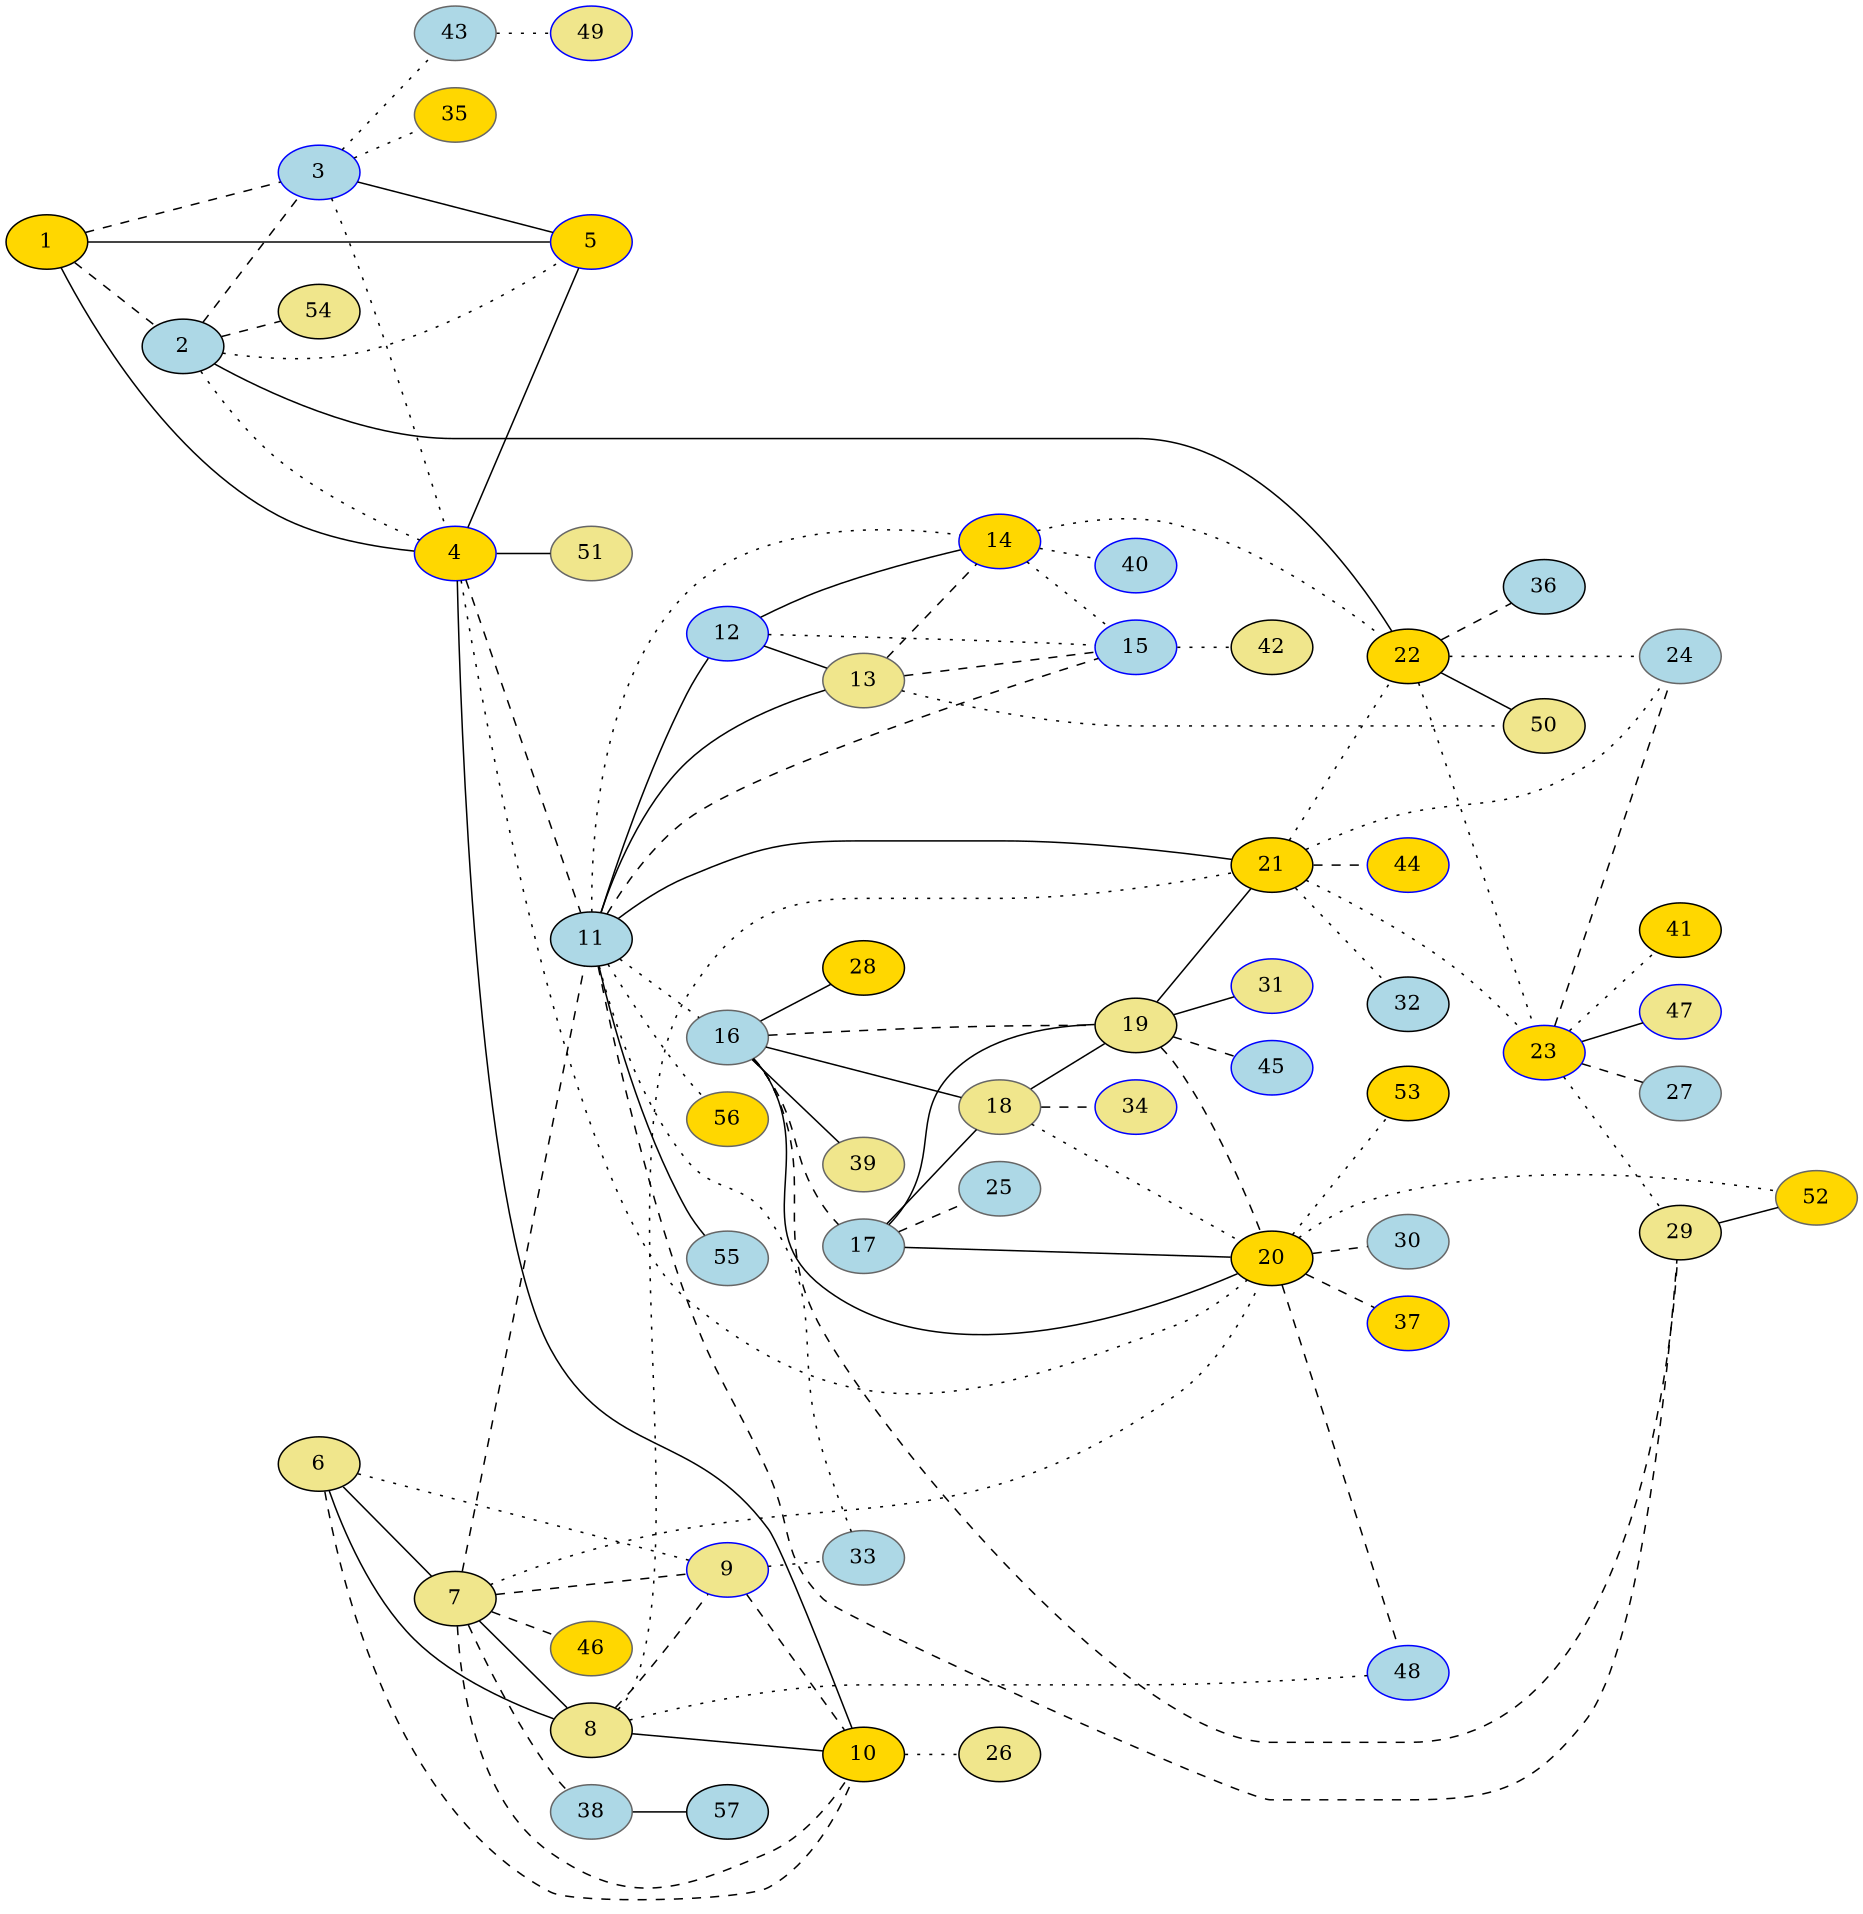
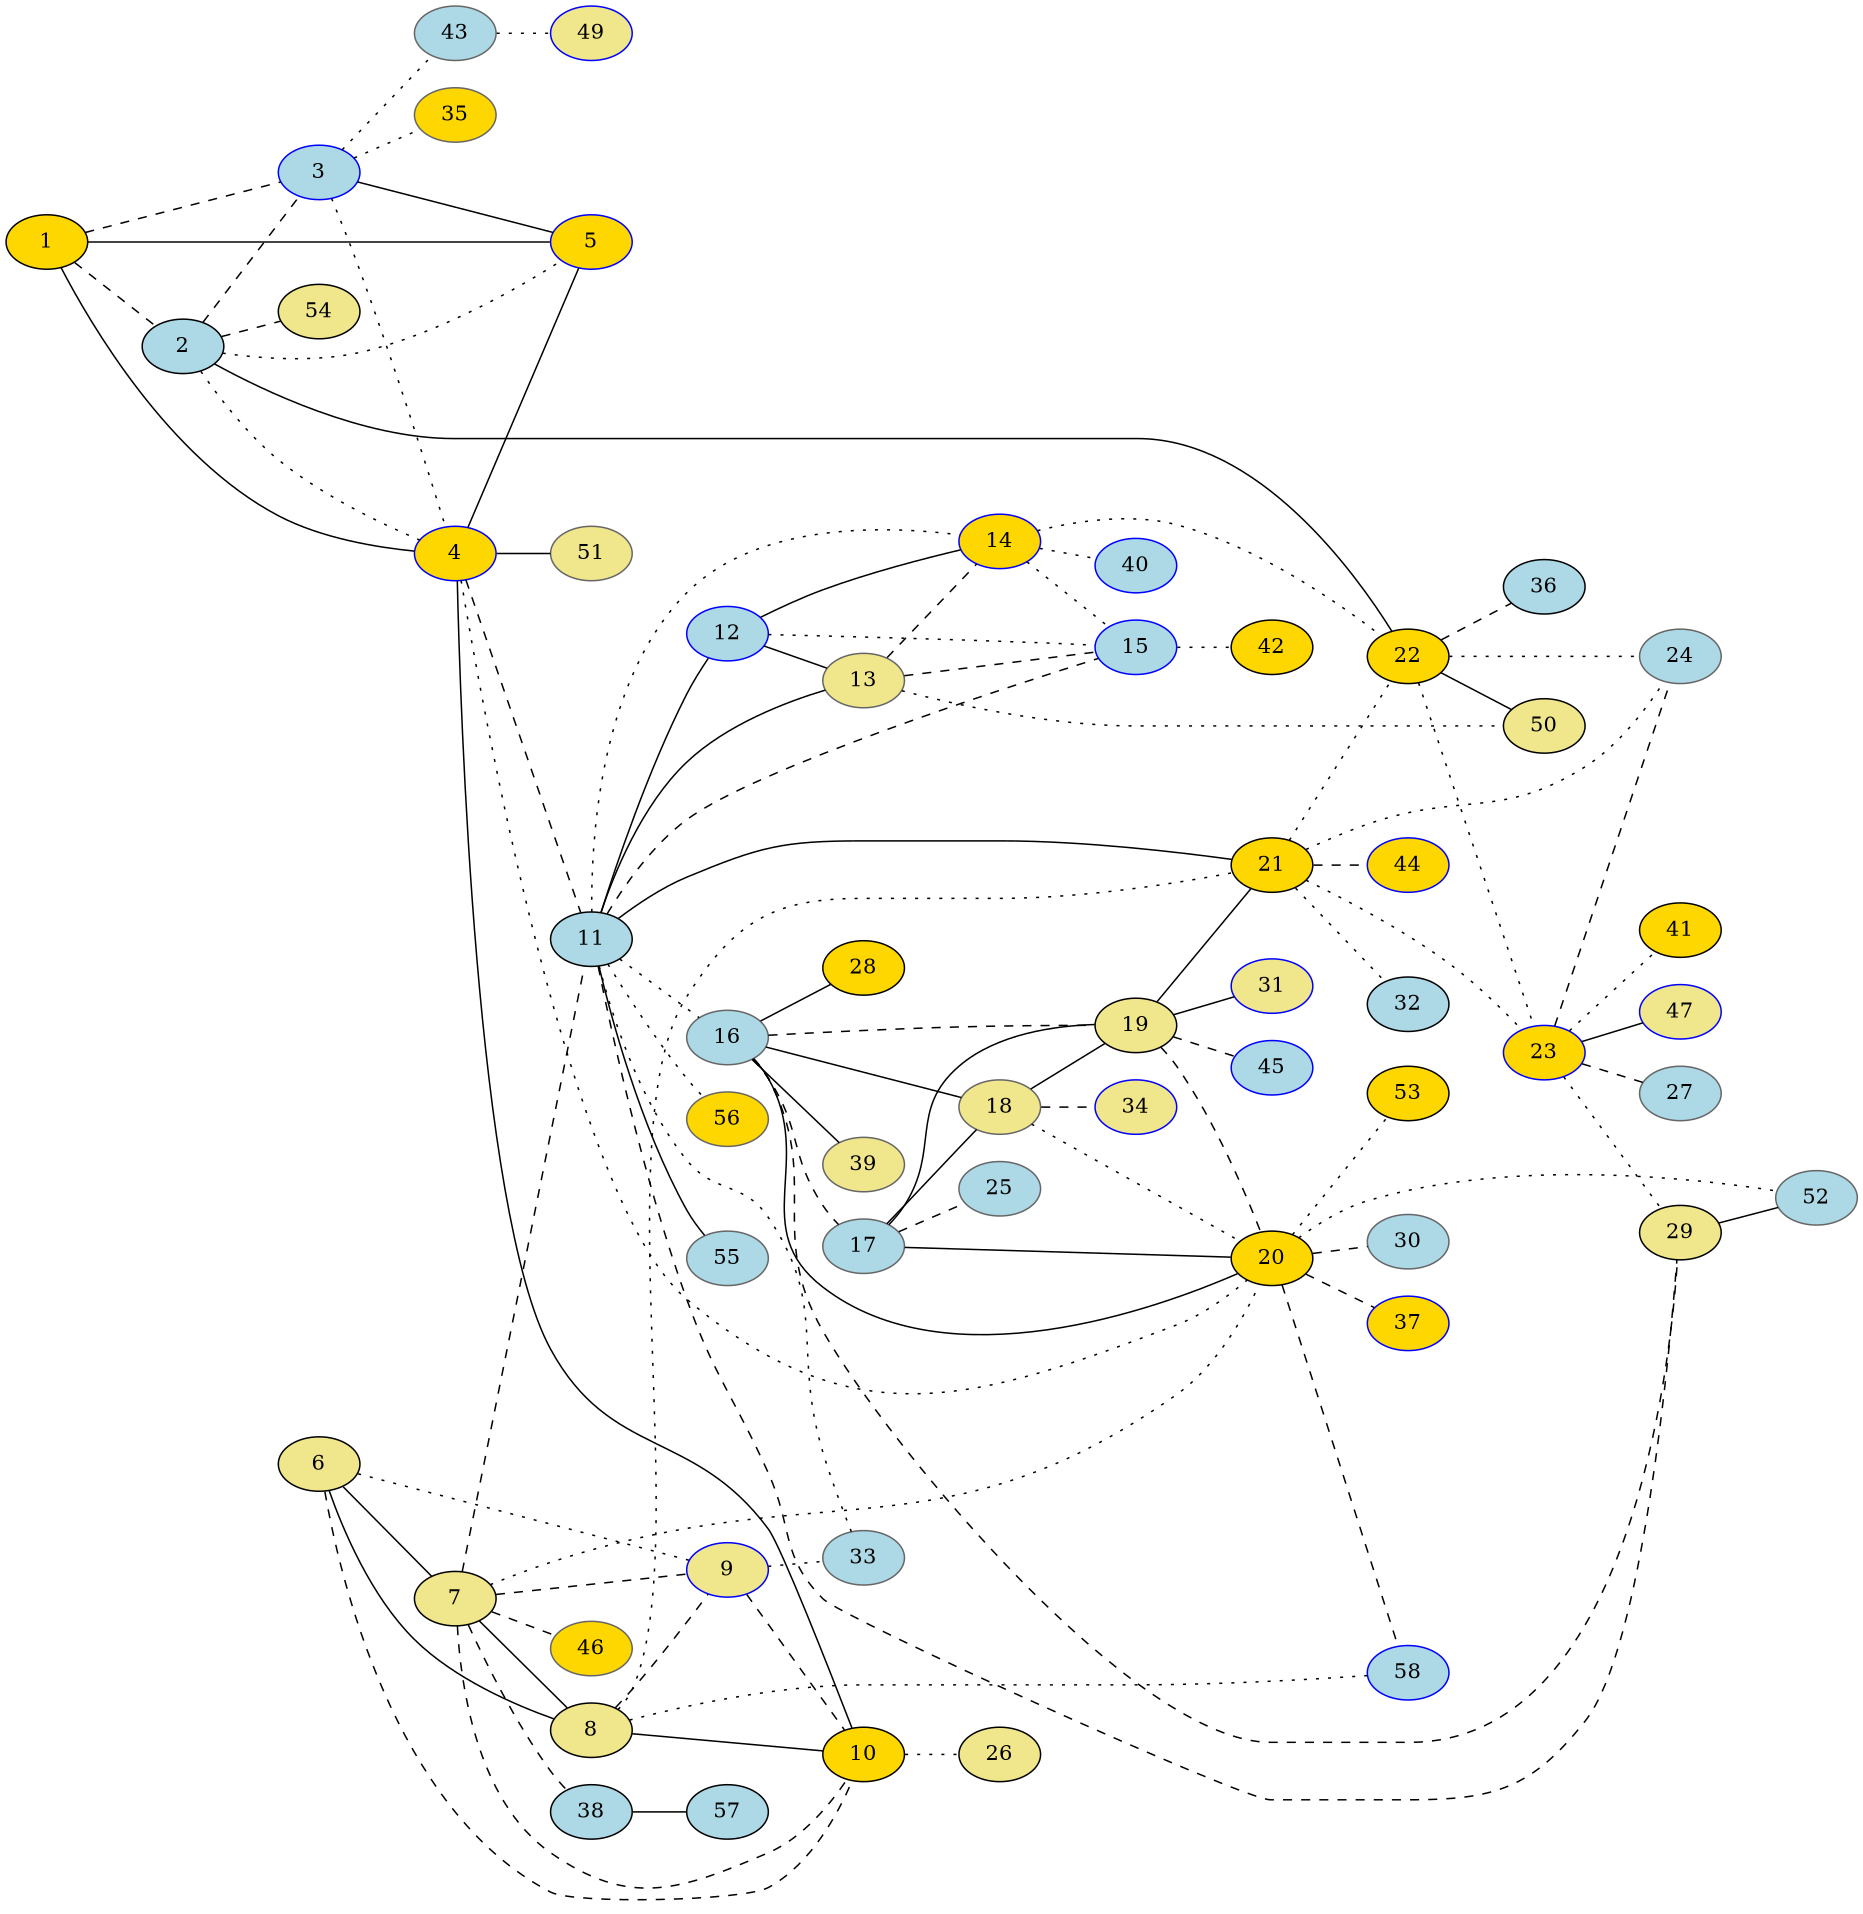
(1272, 647) -> (1272, 647)
(1817, 1198) -> (1817, 1198)
(1408, 1673) -> (1408, 1673)
(591, 1812) -> (591, 1812)
